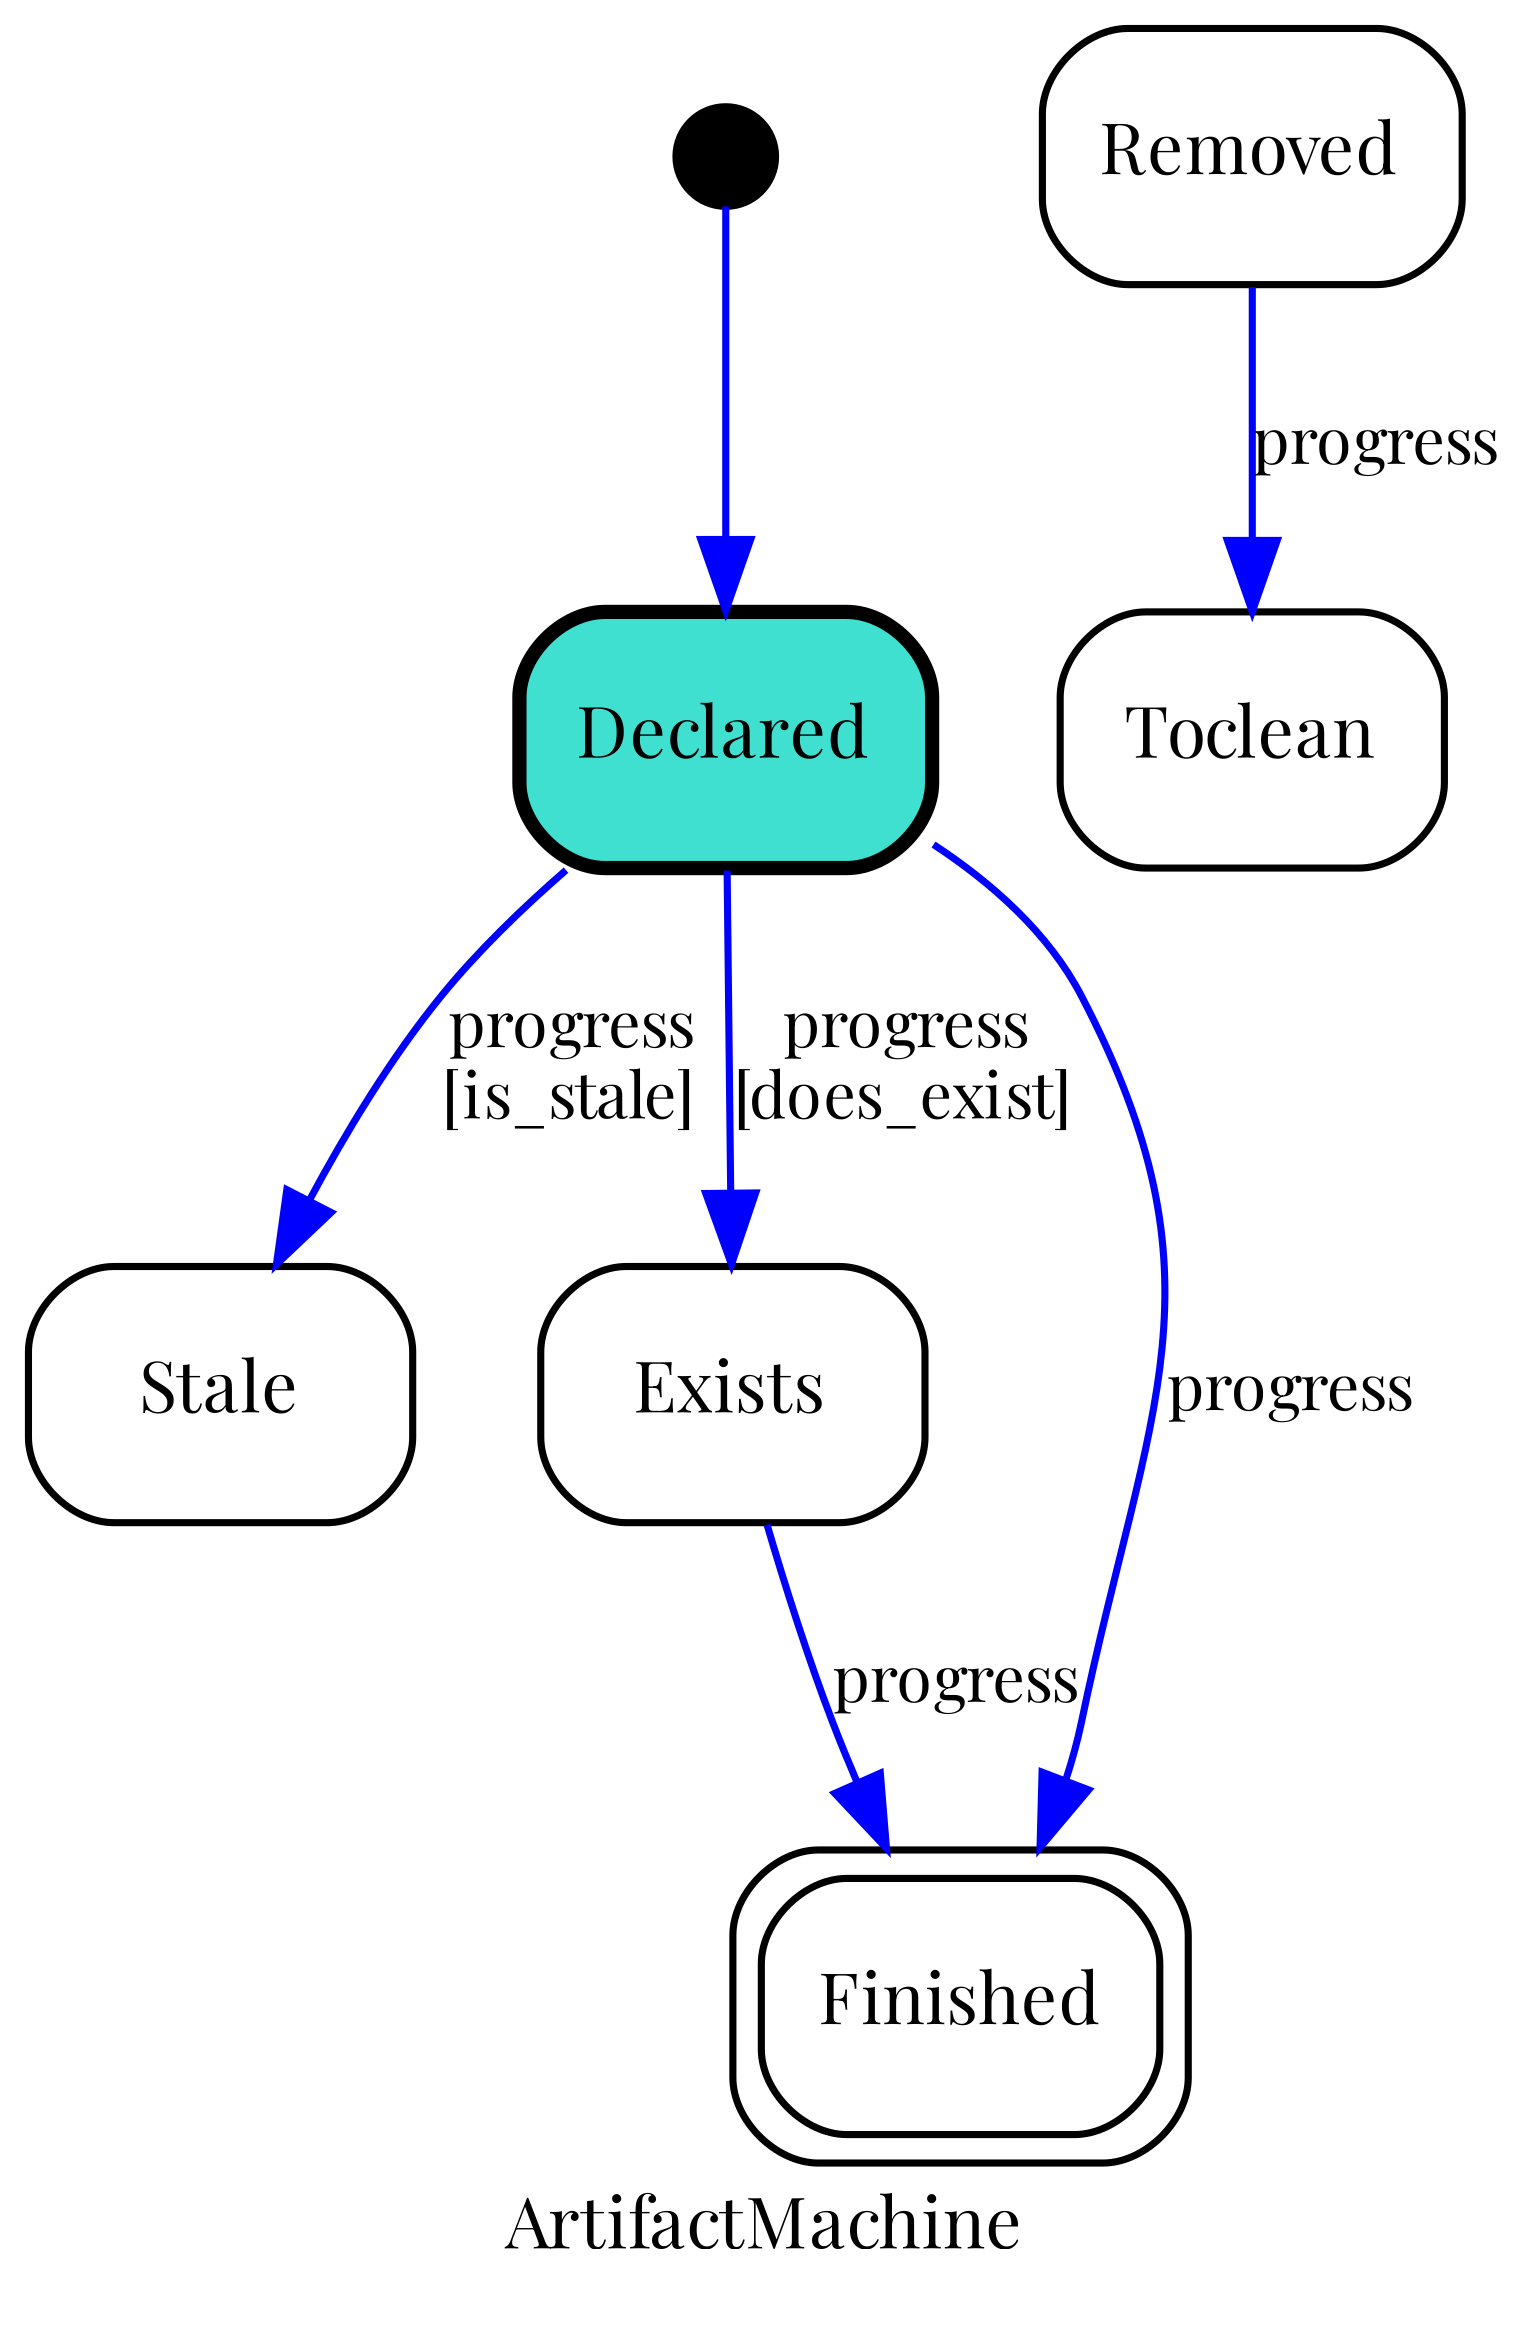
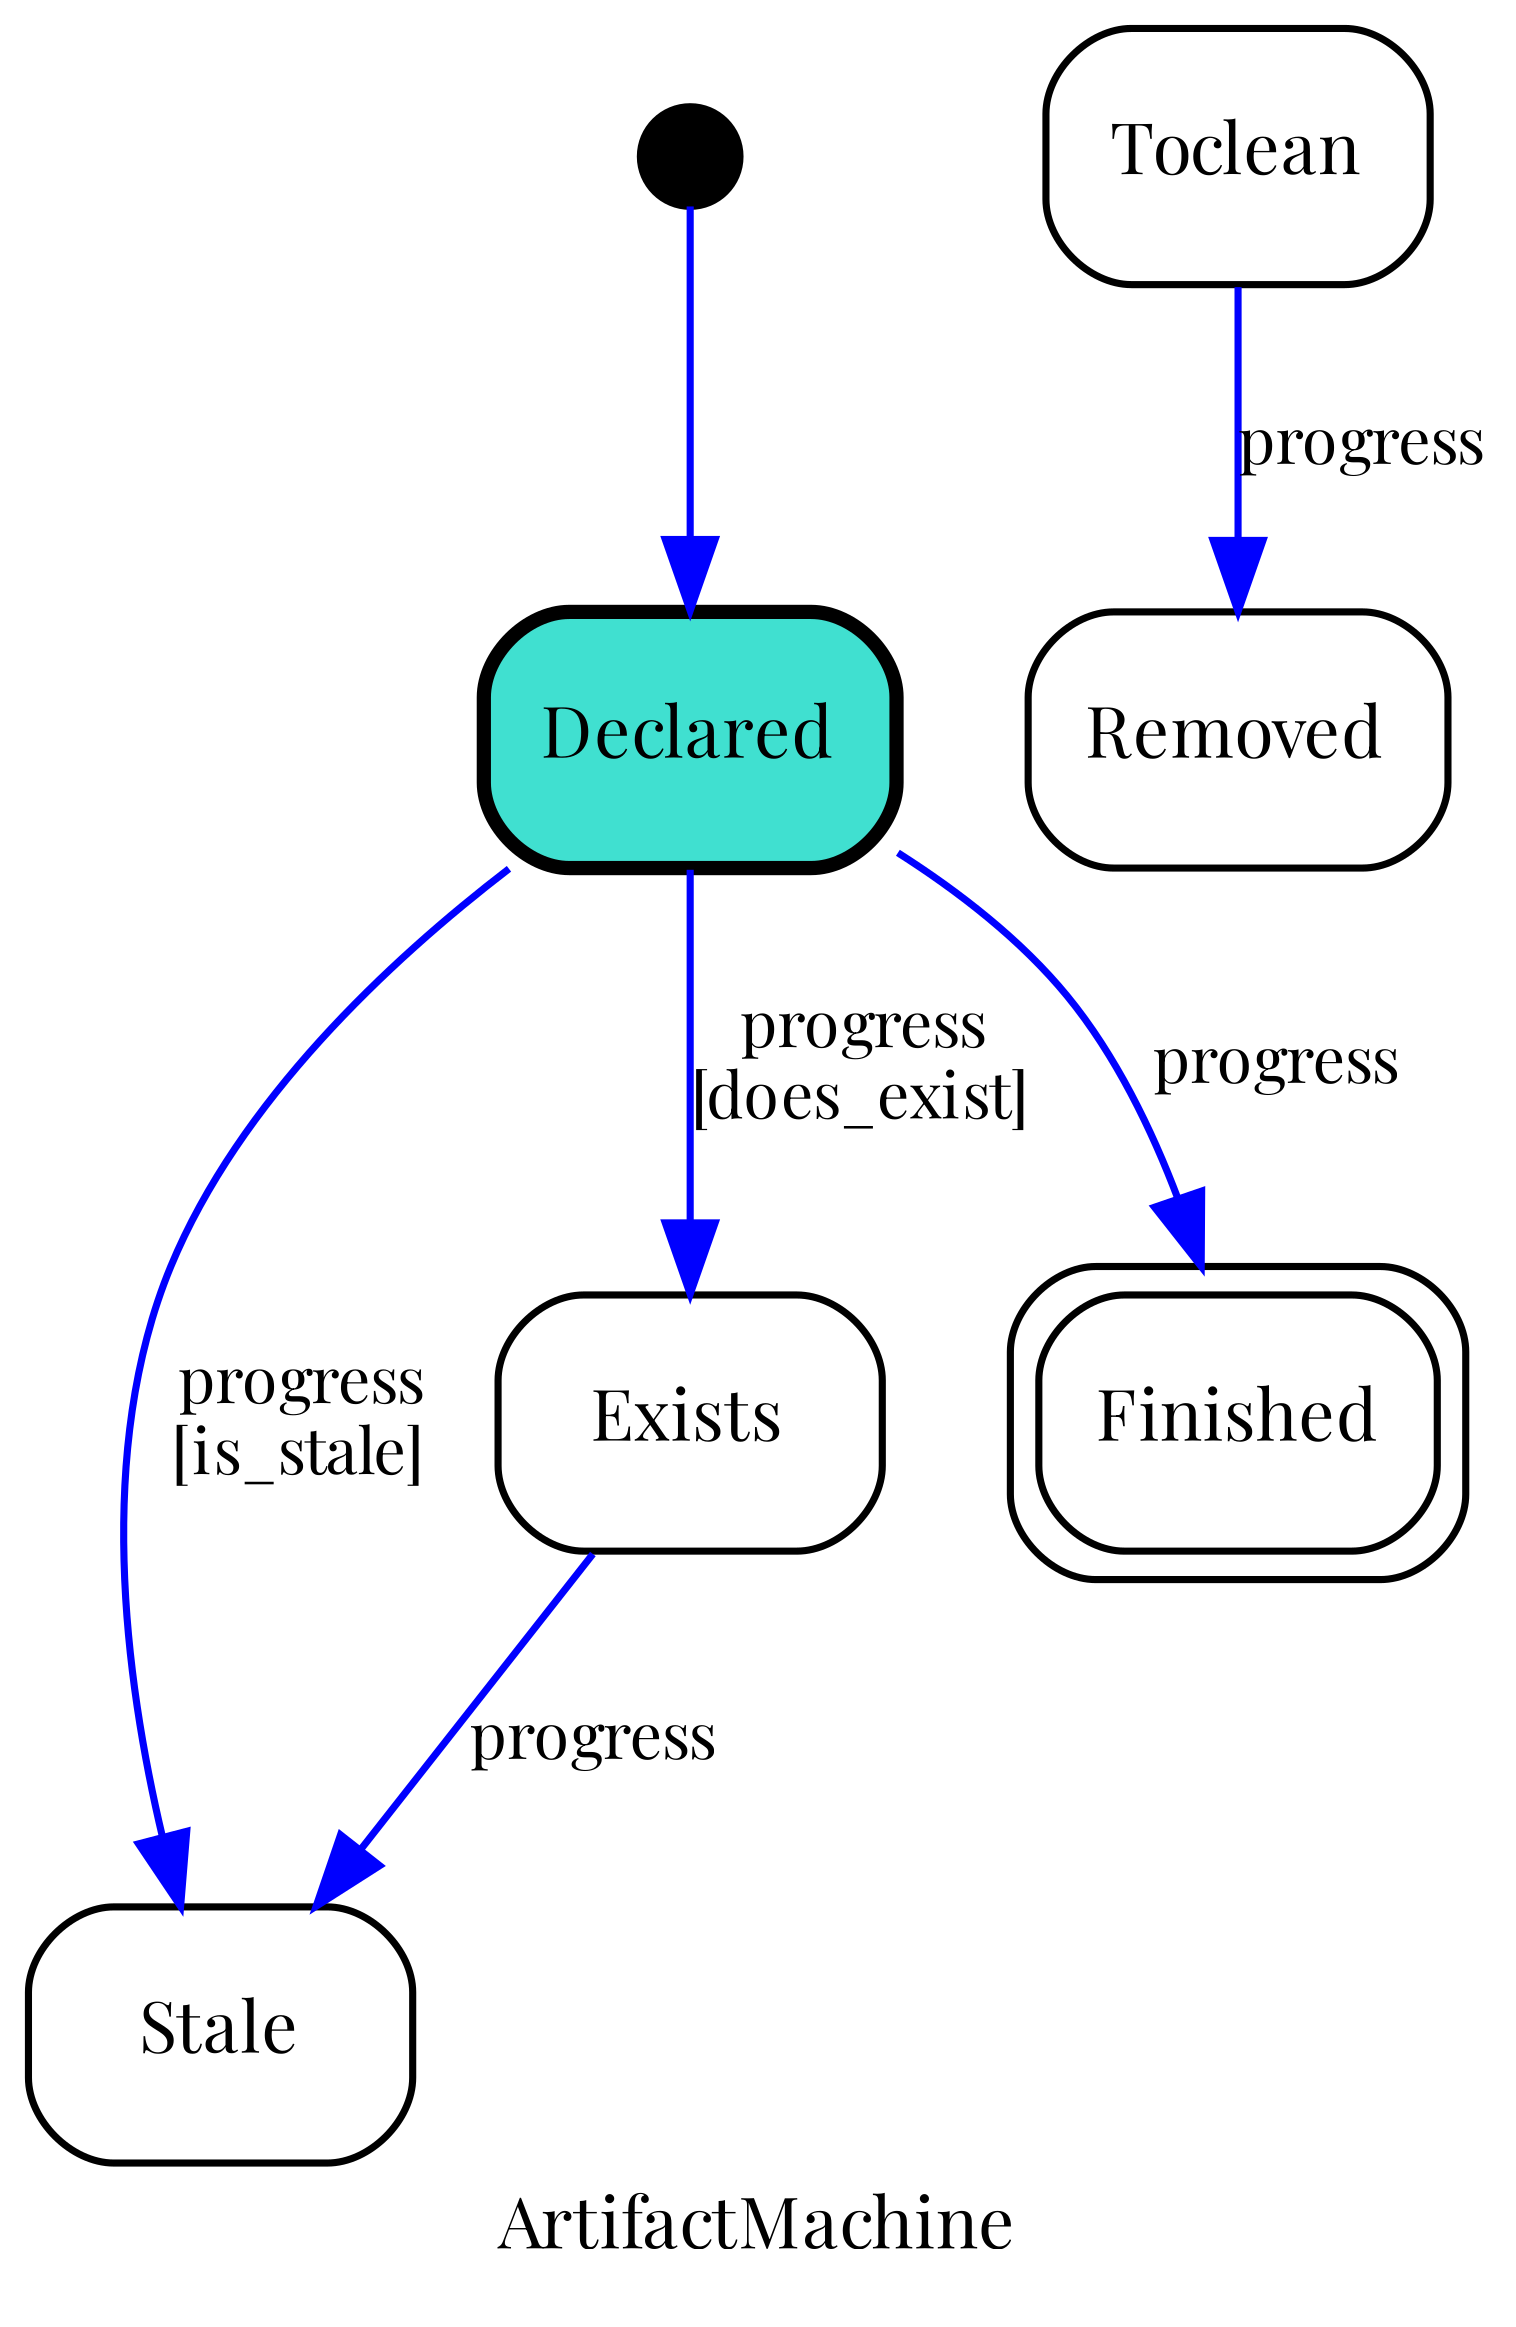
(1252, 413) -> (1238, 413)
(808, 1654) -> (477, 1702)
